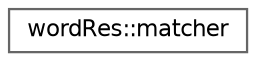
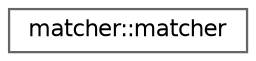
(128, 31) -> (128, 31)
